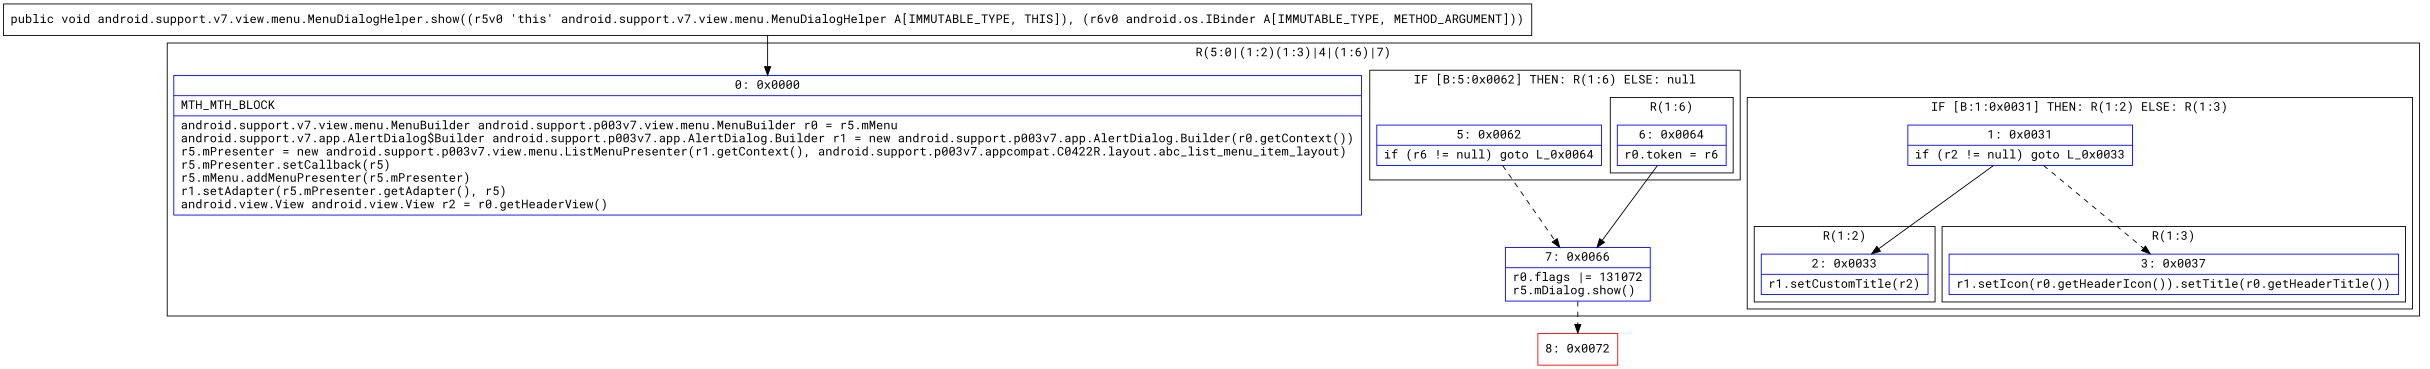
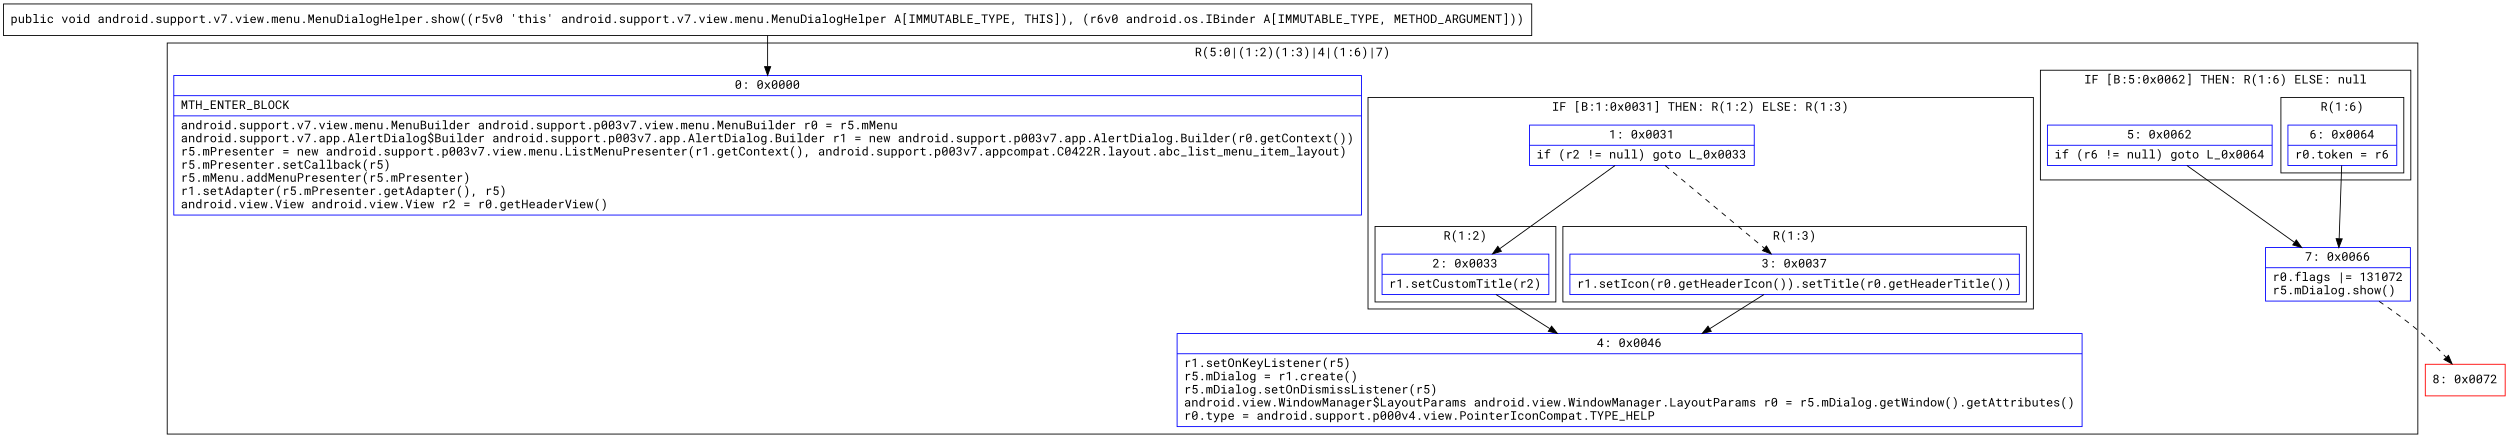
(228, 105) -> (235, 105)
(1529, 203) -> (2241, 204)
none -> (1630, 380)
